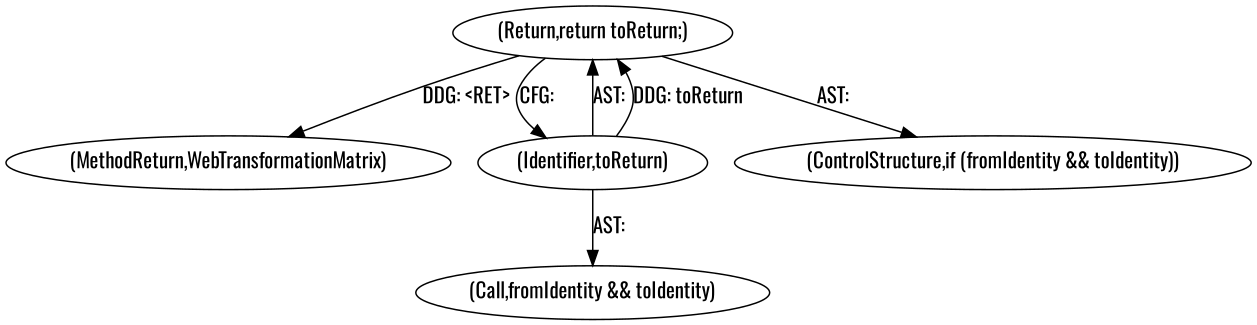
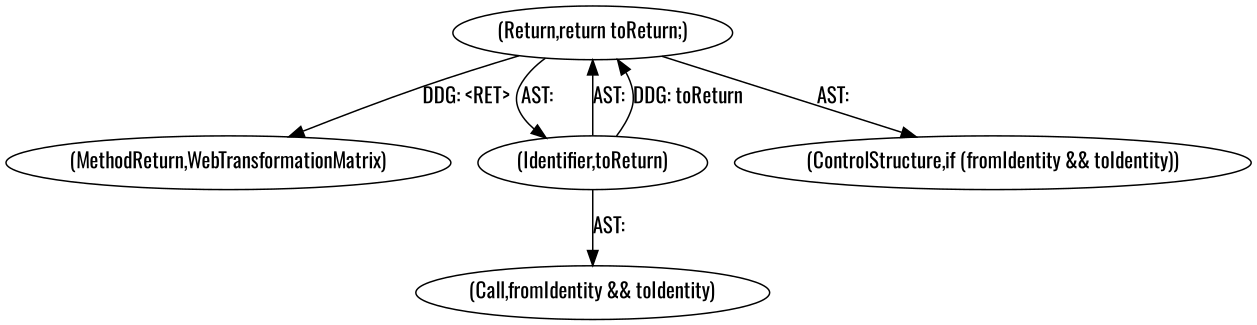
(540, 98) -> (540, 98)
